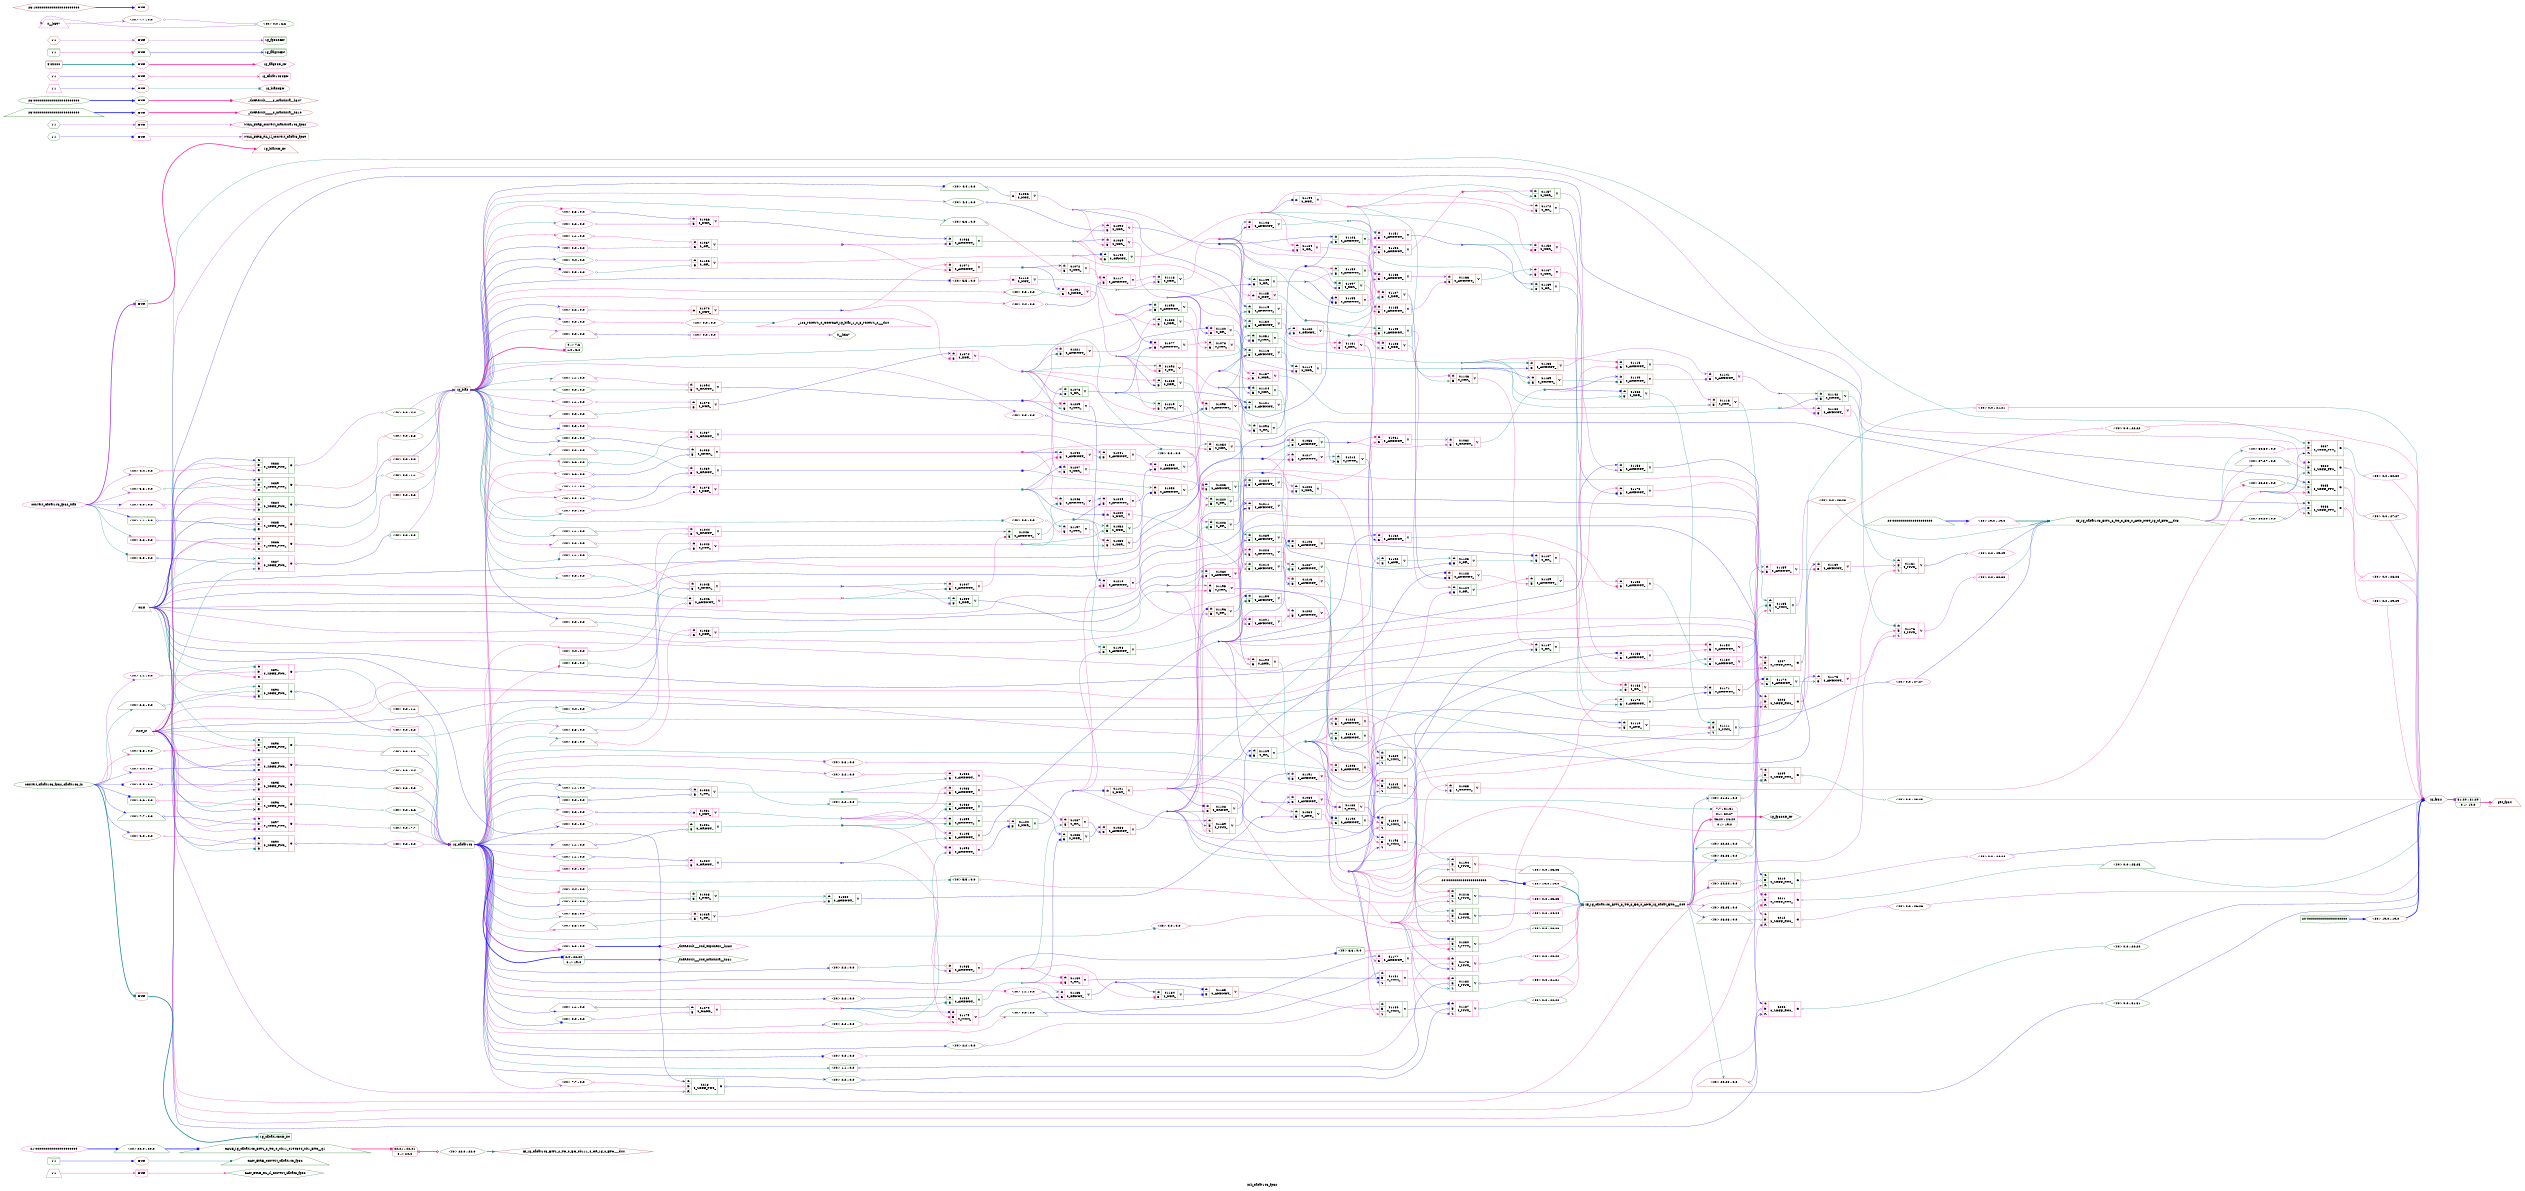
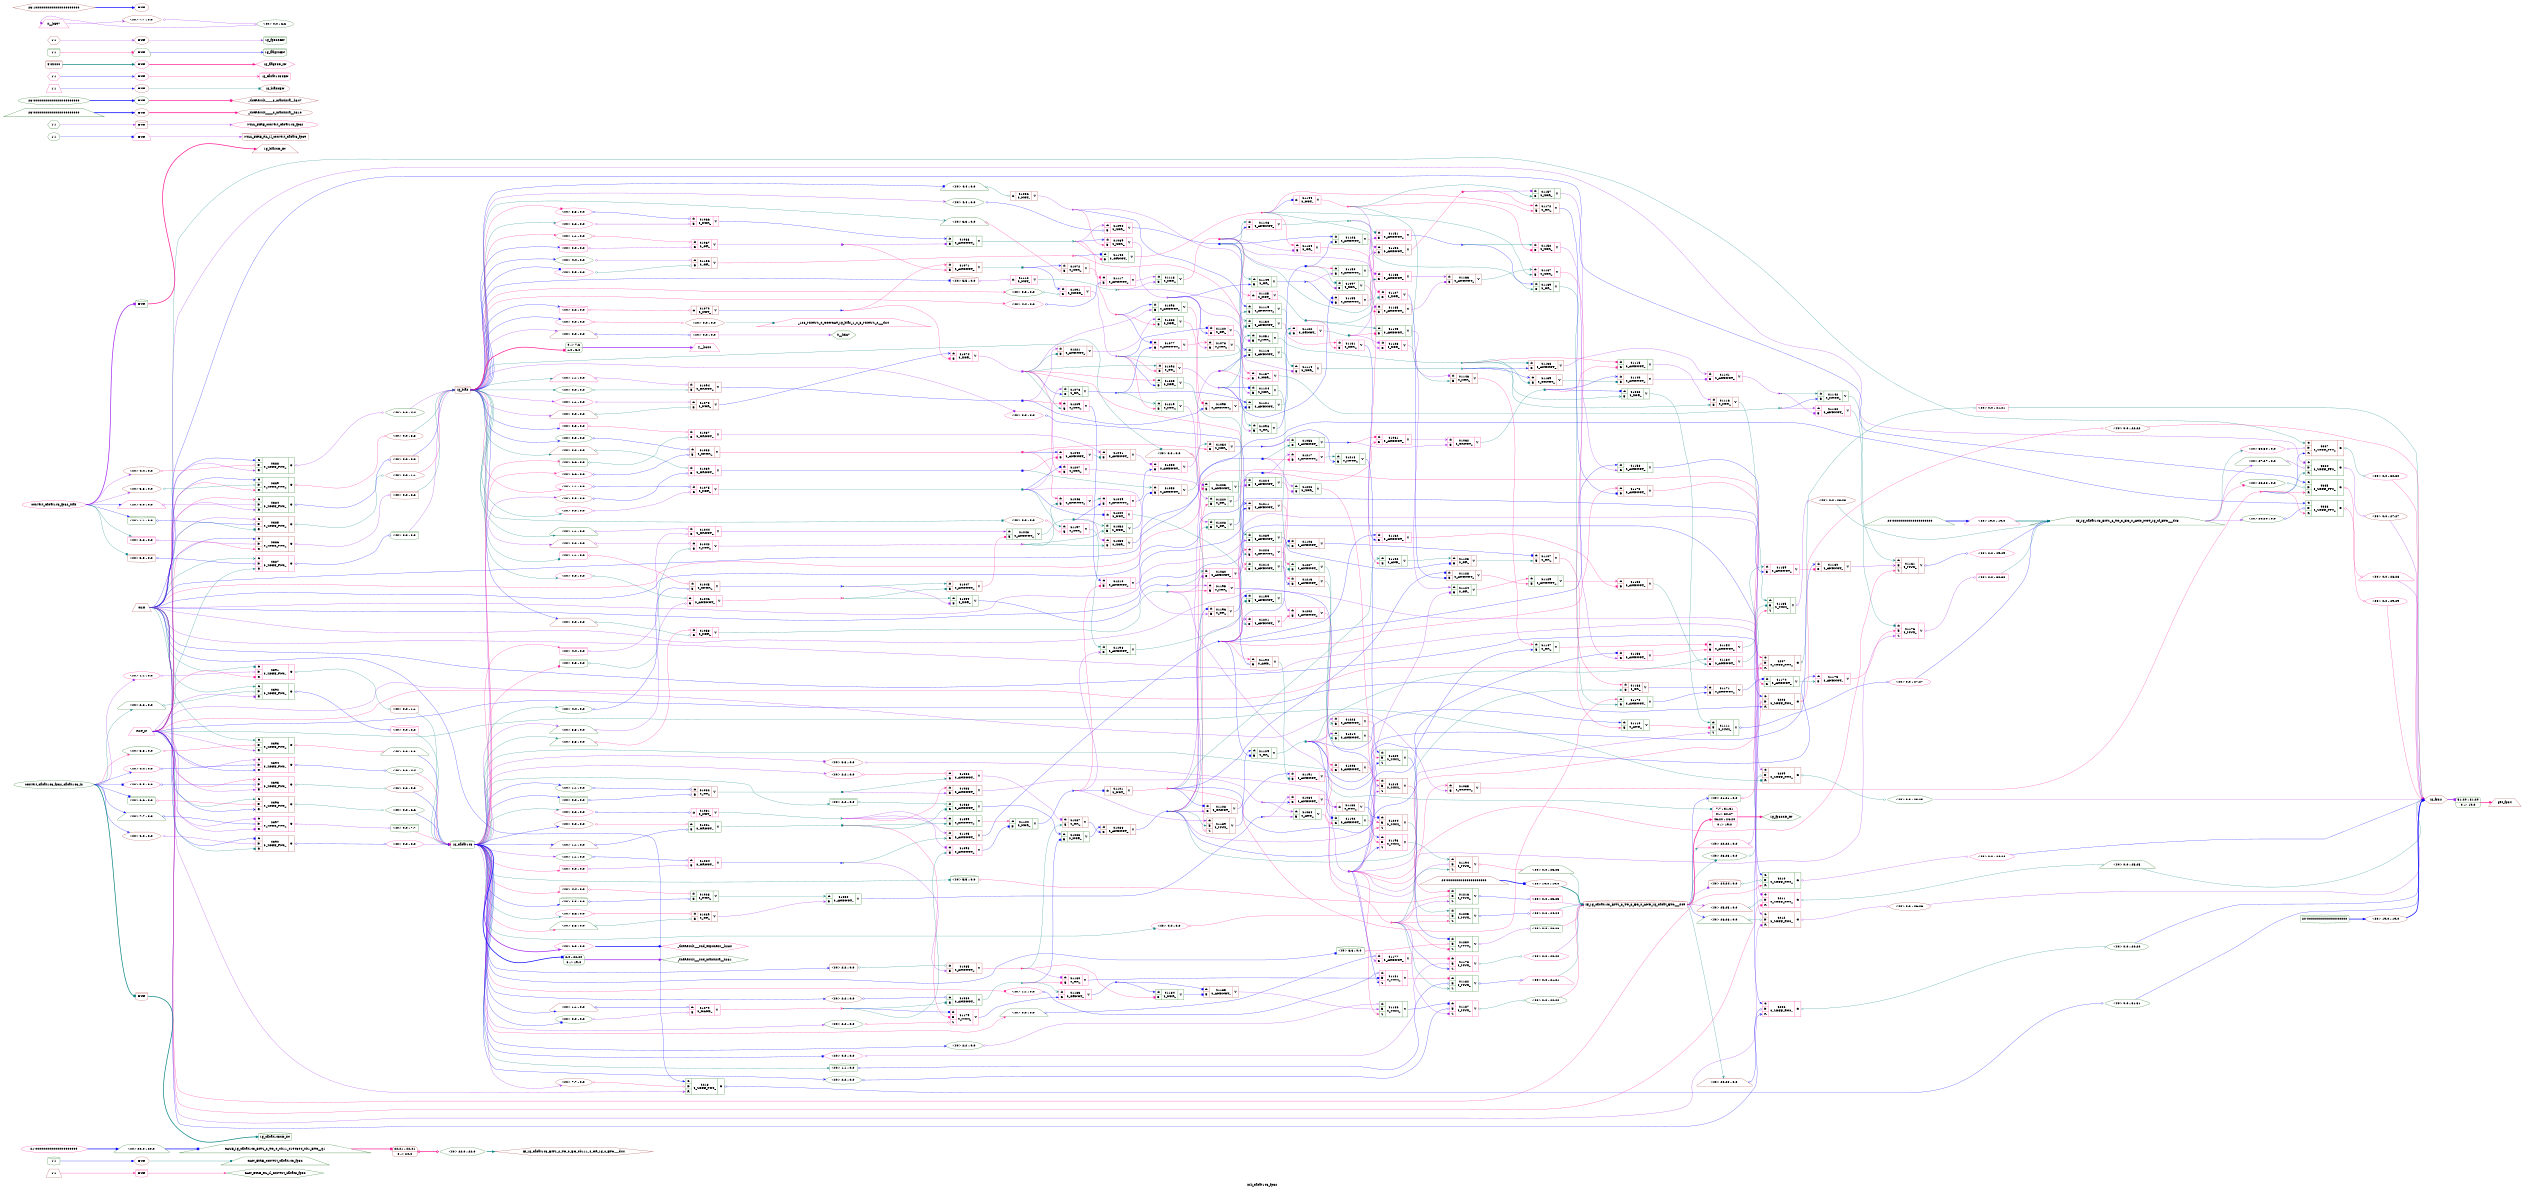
(275, 125) -> (275, 125)
none -> (705, 347)
(1725, 844) -> (1725, 844)
